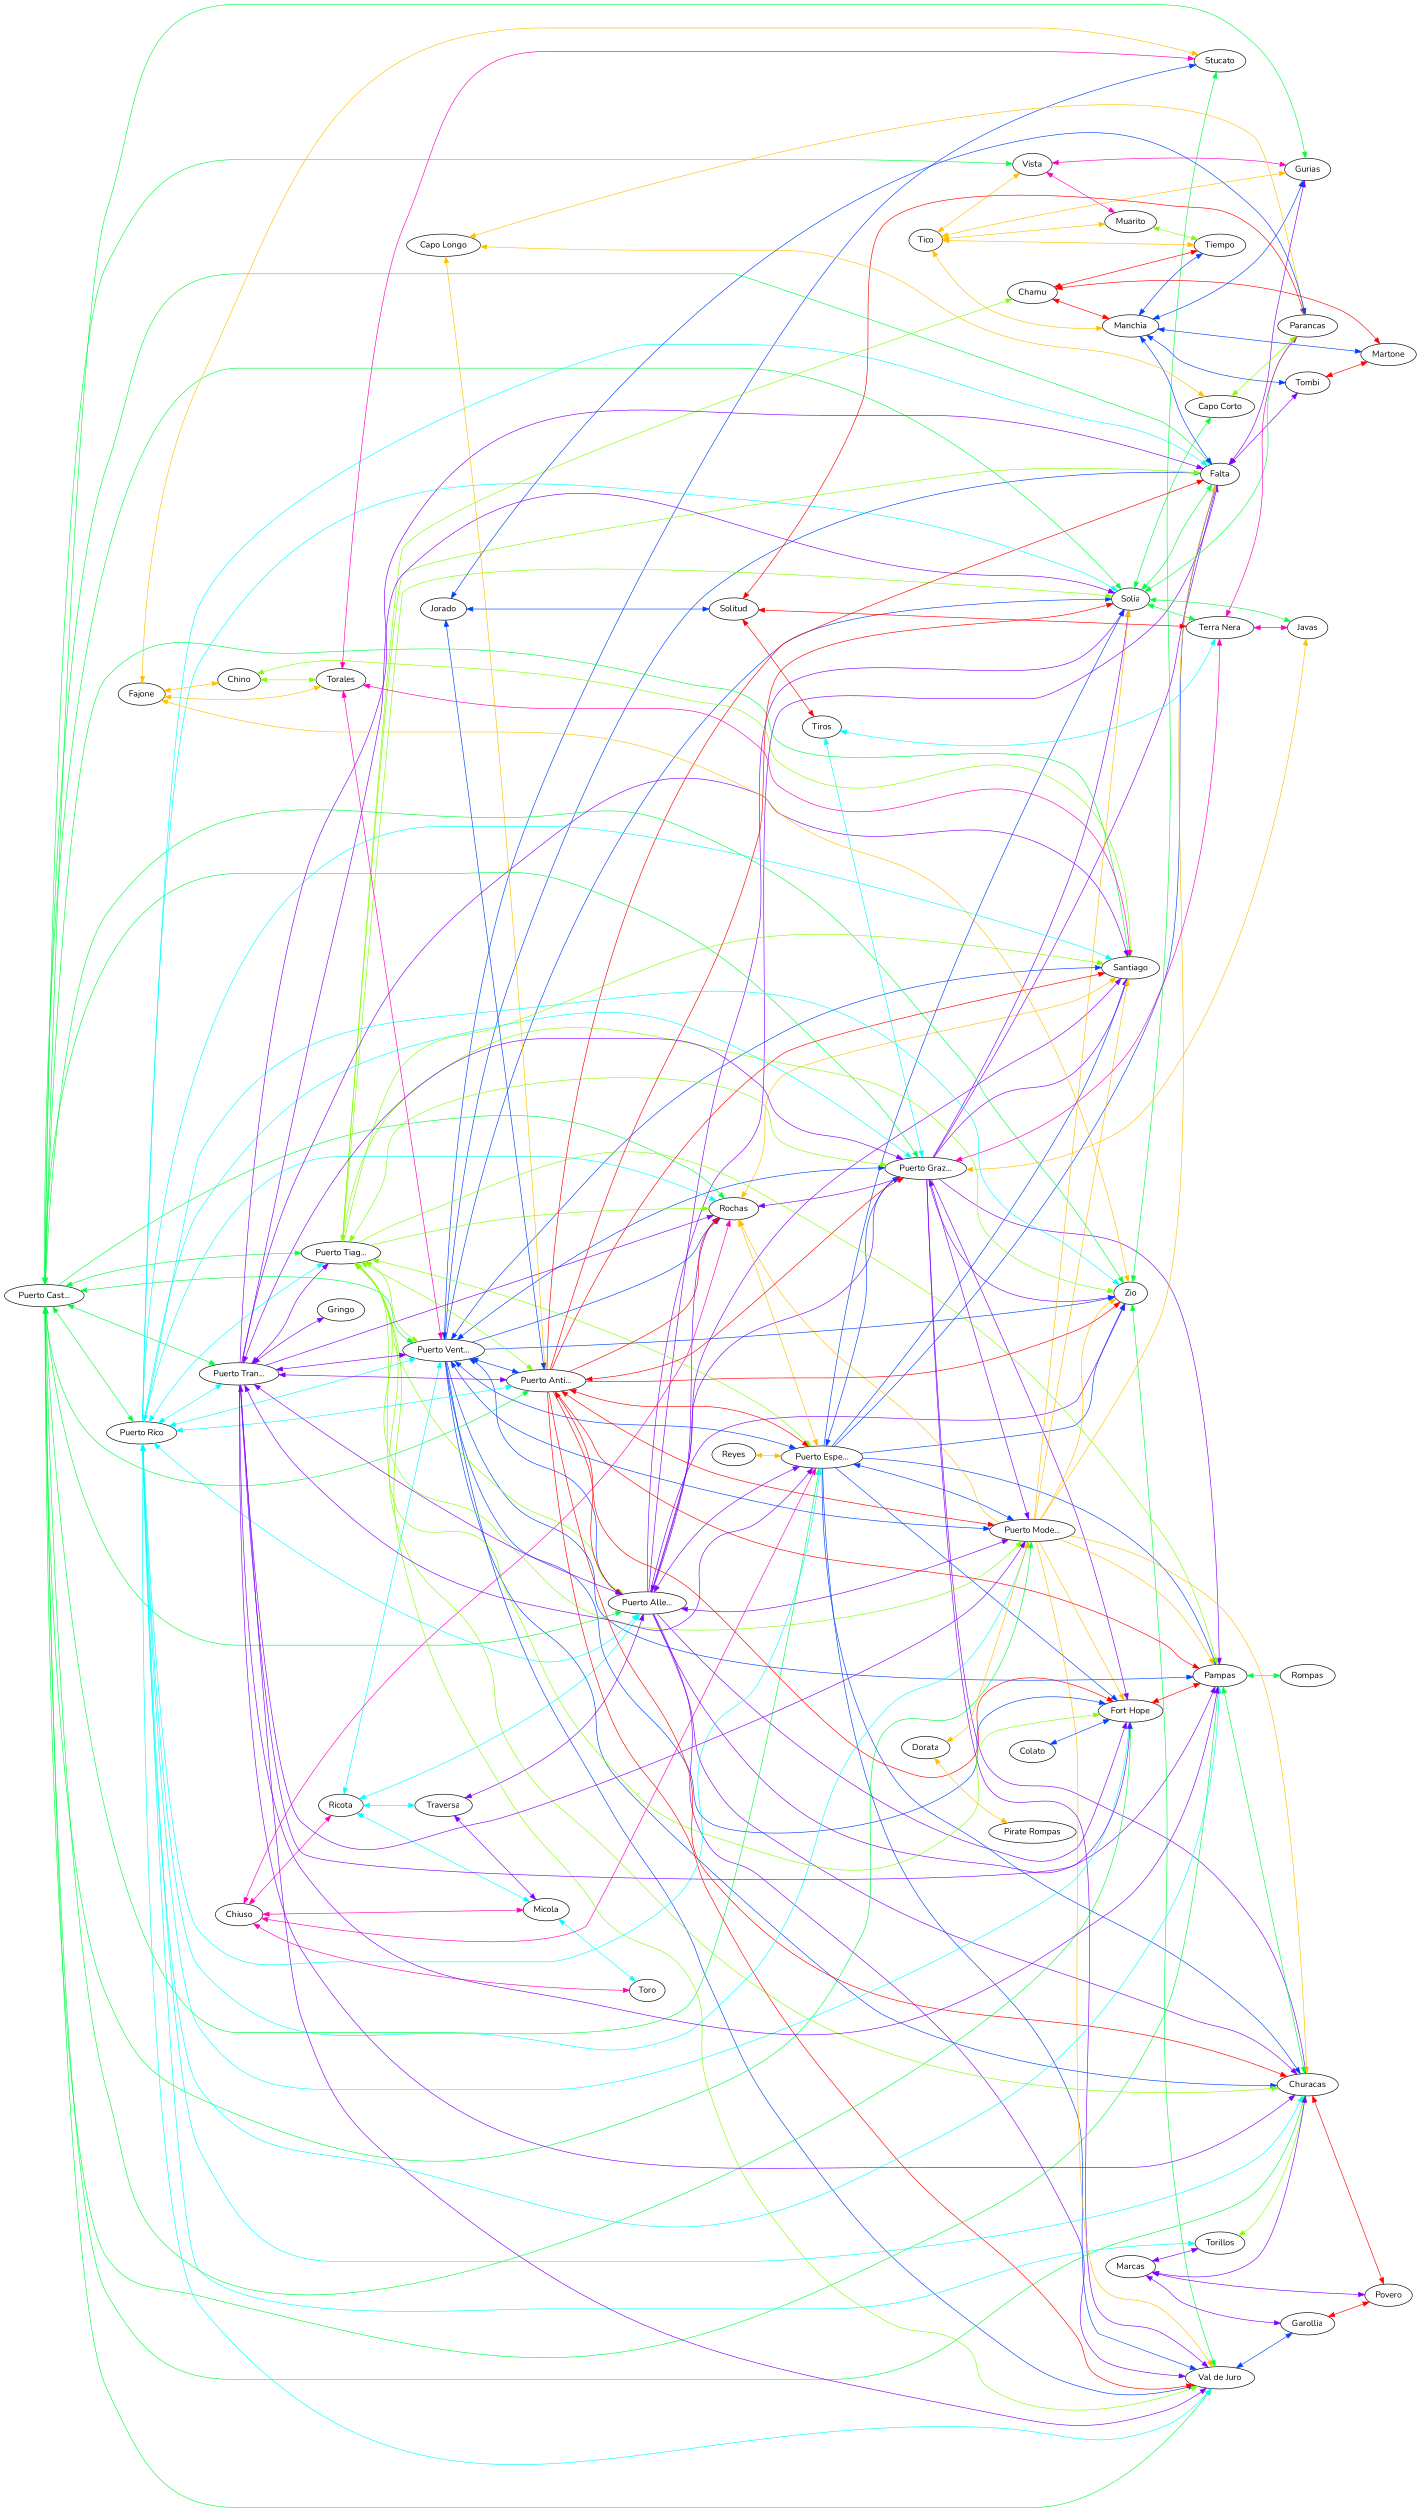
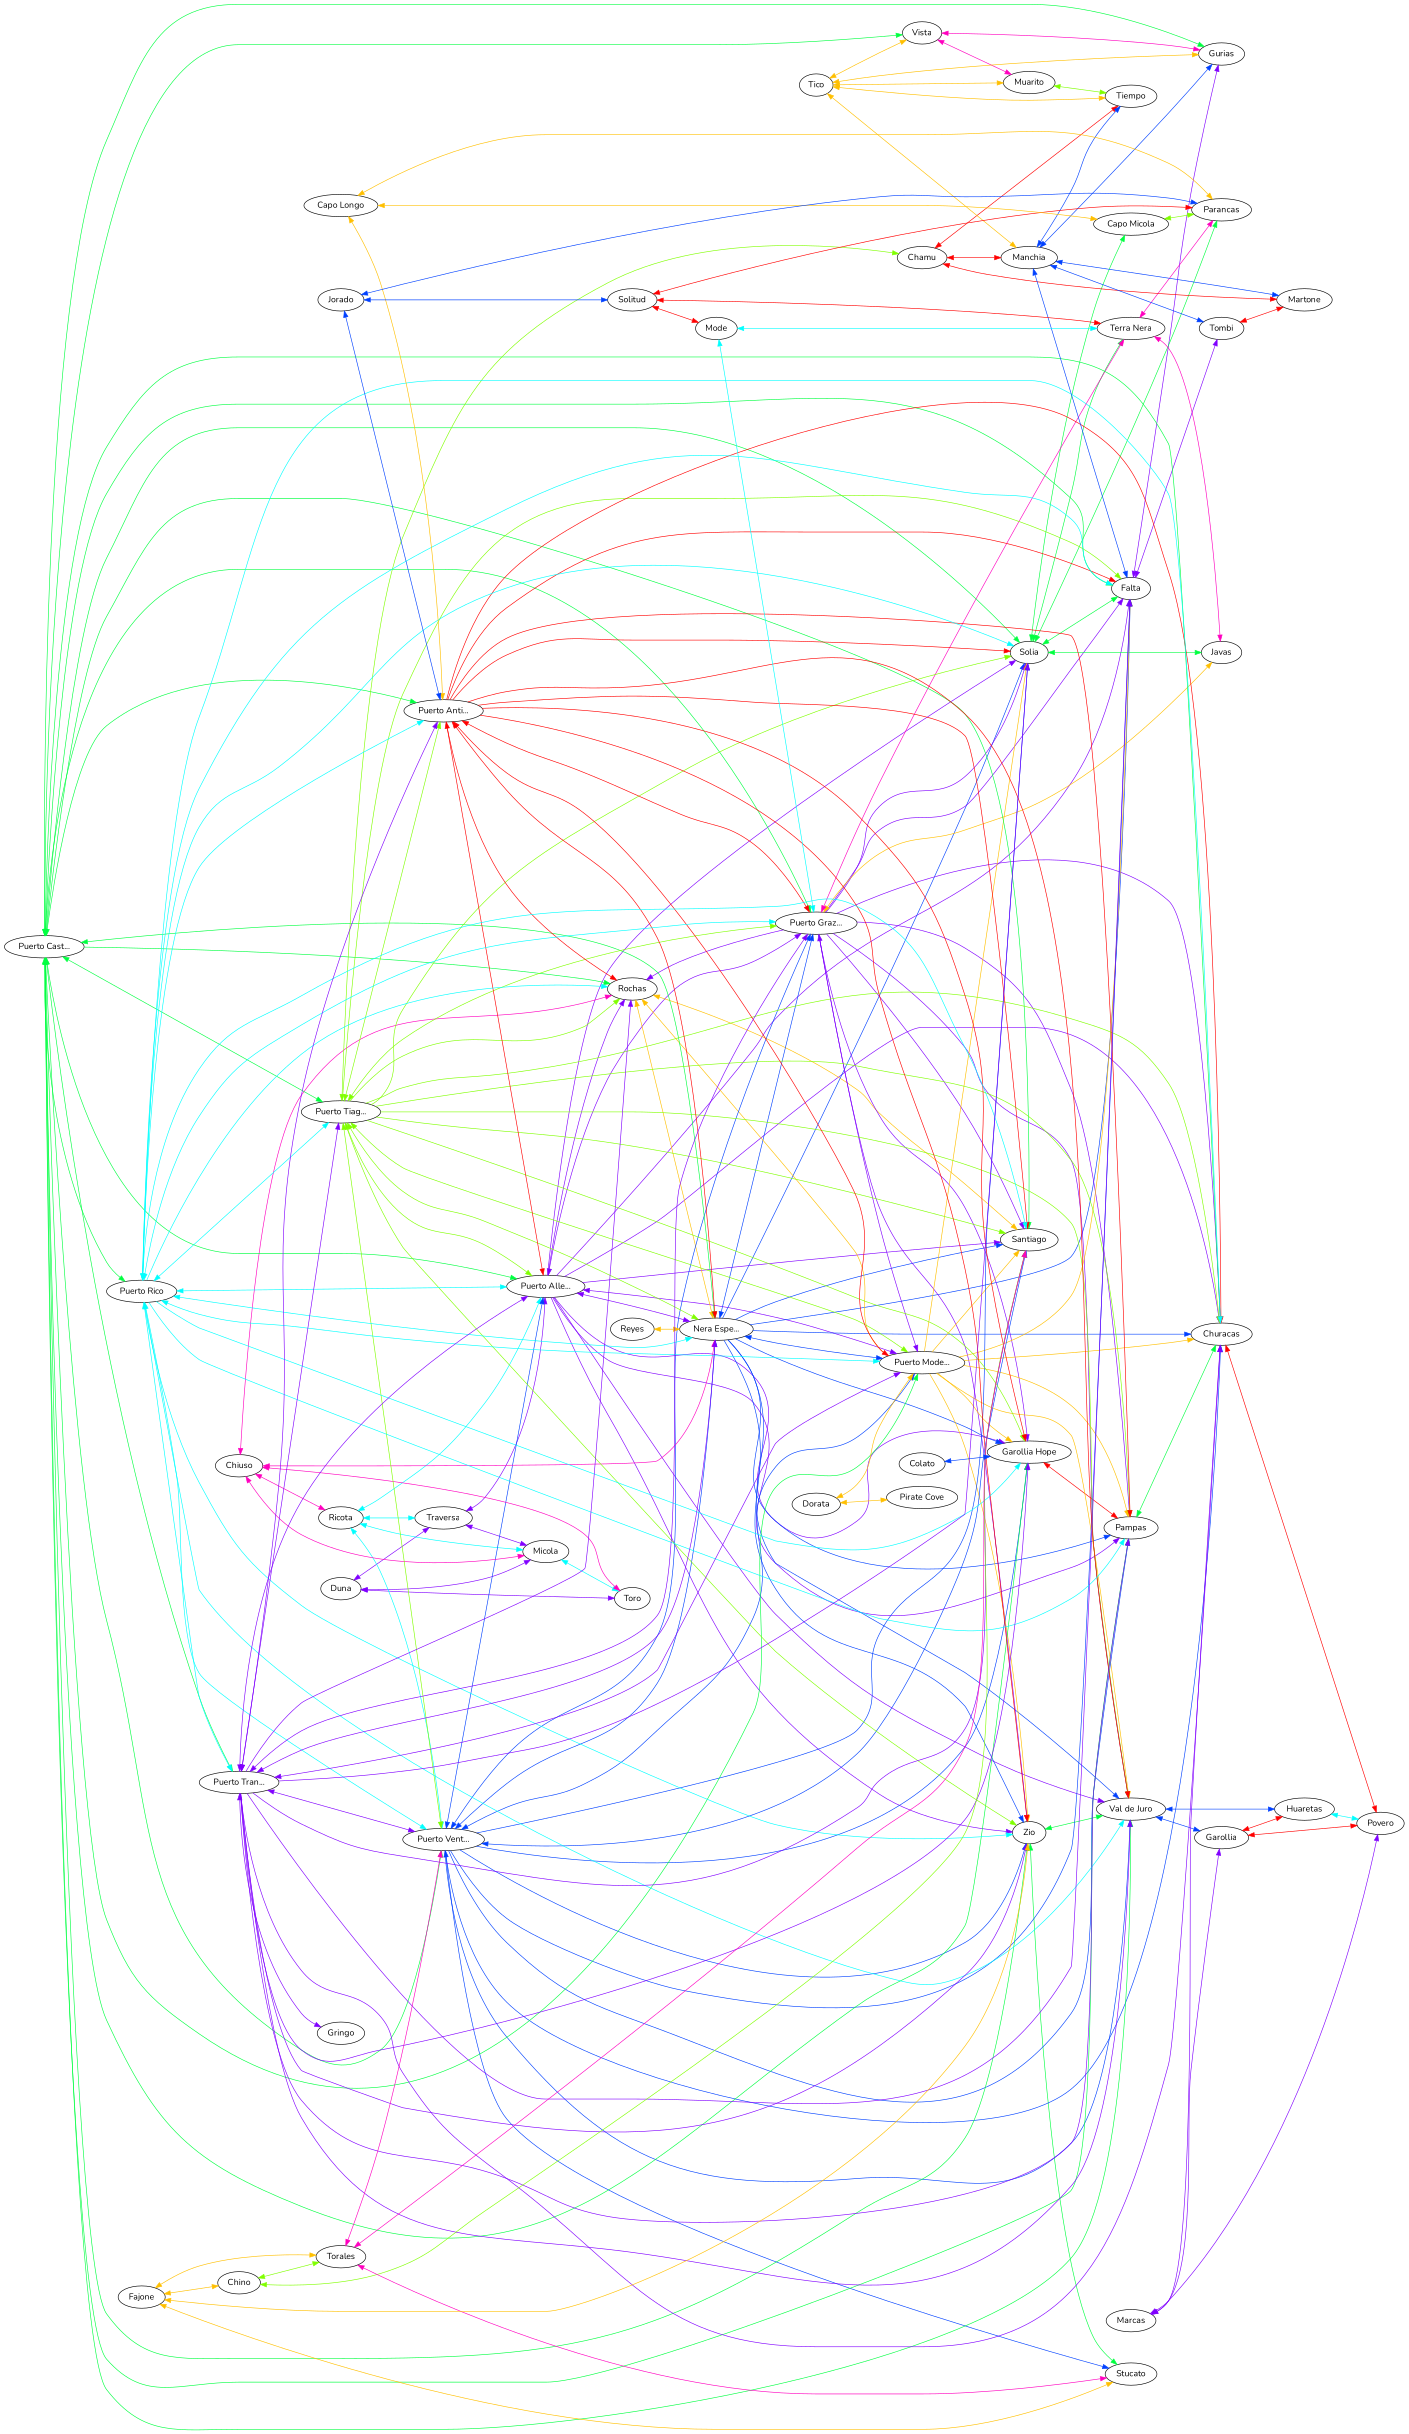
(1220, 407) -> (1131, 224)
(822, 727) -> (716, 328)
(604, 1298) -> none
(495, 1366) -> none
(822, 1457) -> (716, 1329)
none -> (341, 1589)
(1308, 1676) -> none
(1131, 1711) -> (1029, 1452)
none -> (1304, 1809)
(1032, 1832) -> (922, 1497)
none -> (579, 2131)
(1220, 2243) -> none
